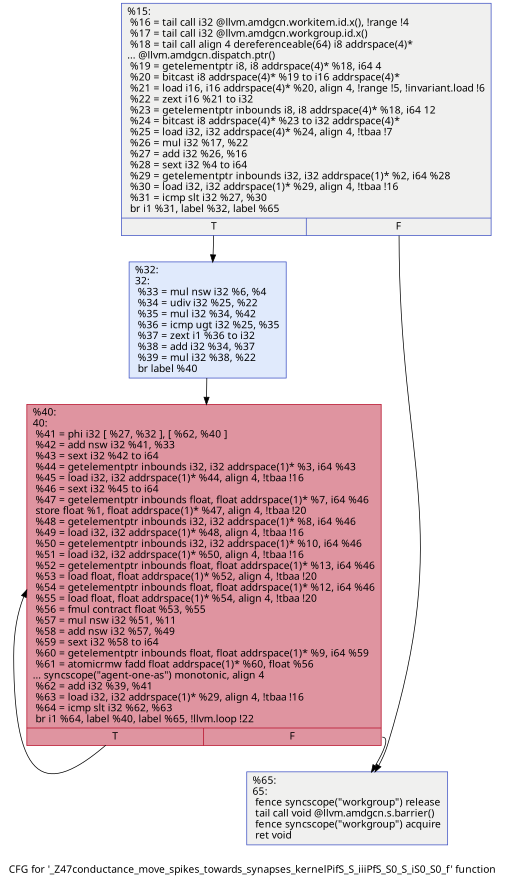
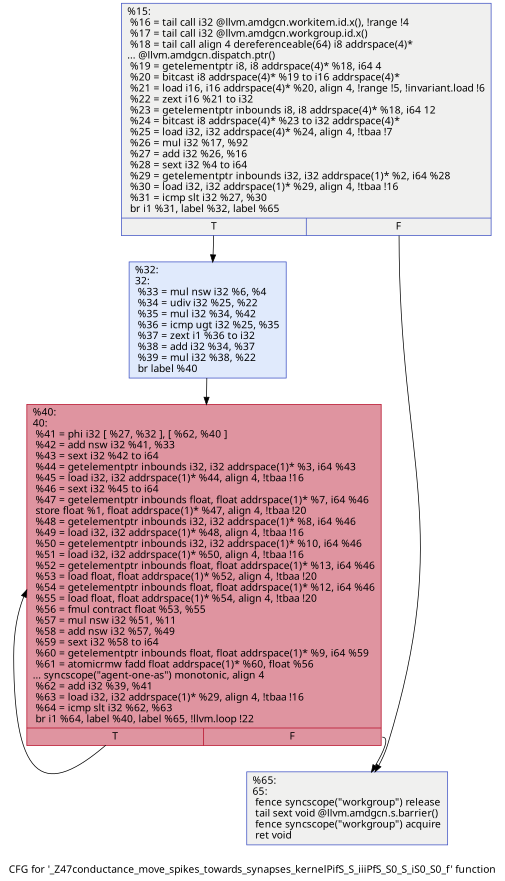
(188, 143) -> (188, 143)
(344, 813) -> (346, 813)
